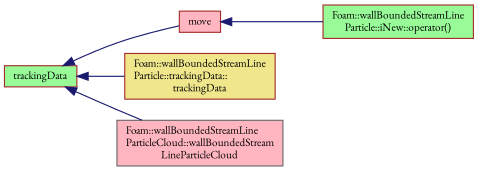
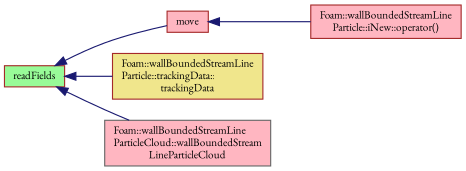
(398, 22) -> (386, 22)
(41, 76) -> (35, 76)
